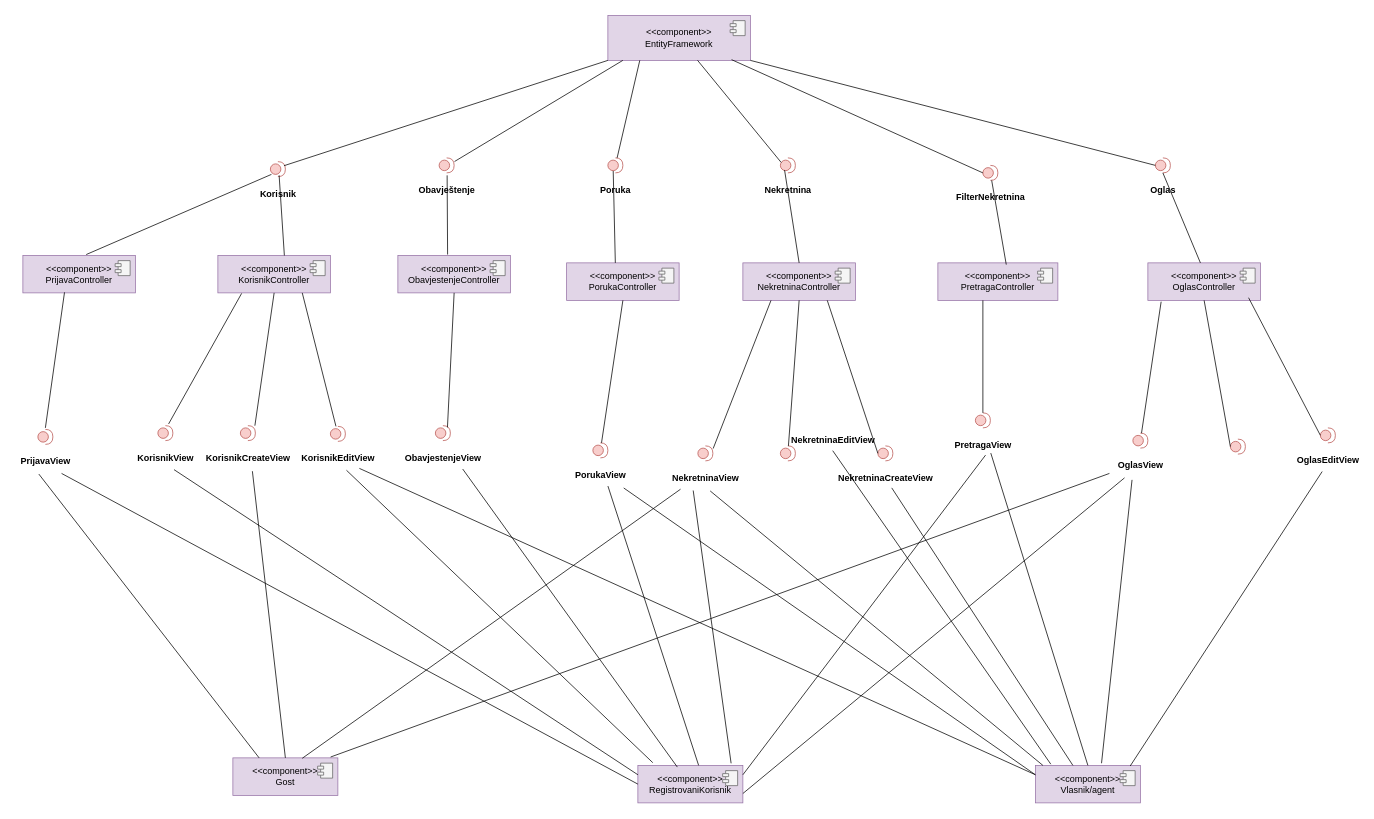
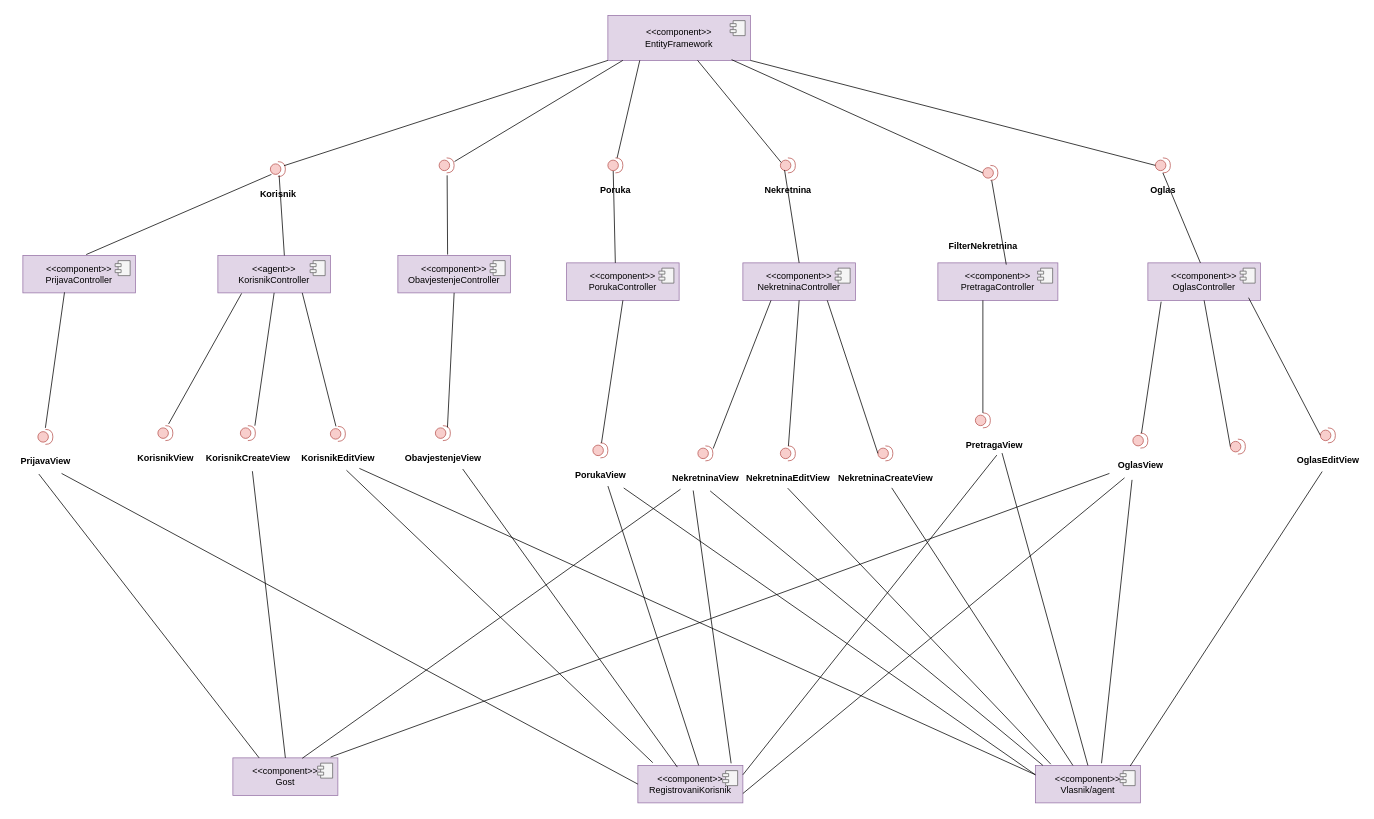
(447, 190) -> none
(990, 198) -> (983, 246)
(274, 274) -> (274, 274)
(833, 441) -> (788, 478)
(983, 445) -> (994, 445)
(406, 622) -> none
